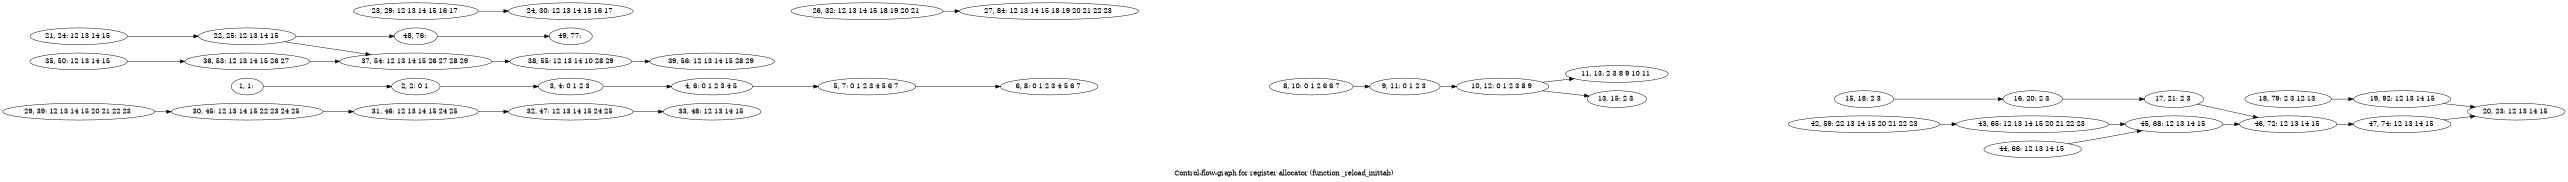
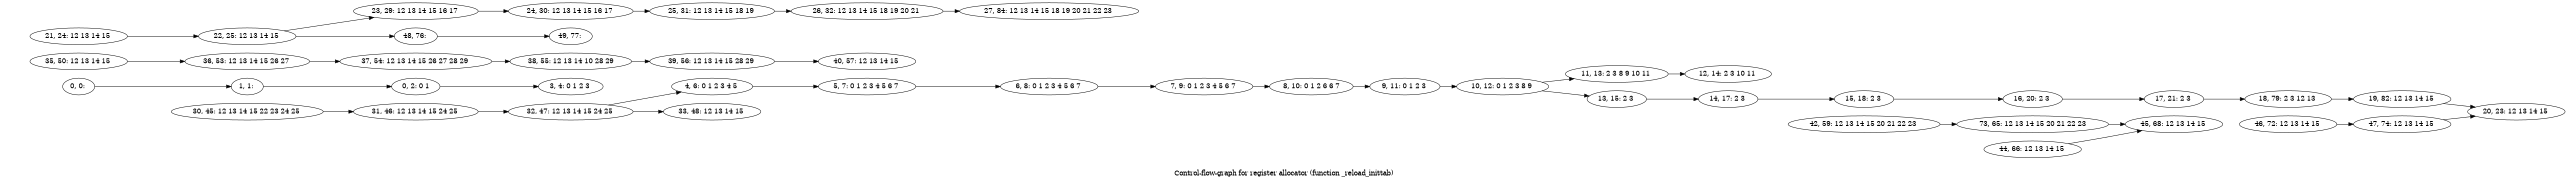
none -> (712, 11)
(325, 48) -> (327, 24)
none -> (867, 61)
none -> (1728, 74)
none -> (79, 87)
(416, 87) -> (416, 87)
(635, 87) -> (642, 99)
none -> (1204, 87)
none -> (1728, 99)
(2402, 99) -> (2402, 99)
(2225, 110) -> (2222, 99)
(79, 112) -> none
(1864, 124) -> (1864, 124)
(2033, 124) -> (2033, 124)
(2229, 124) -> none
